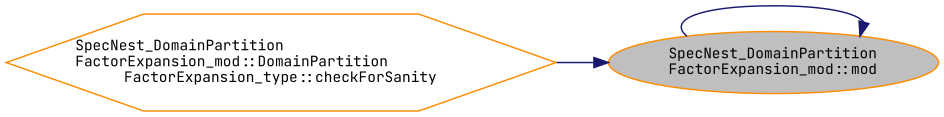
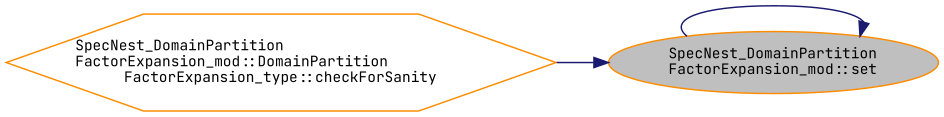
(774, 63) -> (774, 63)
